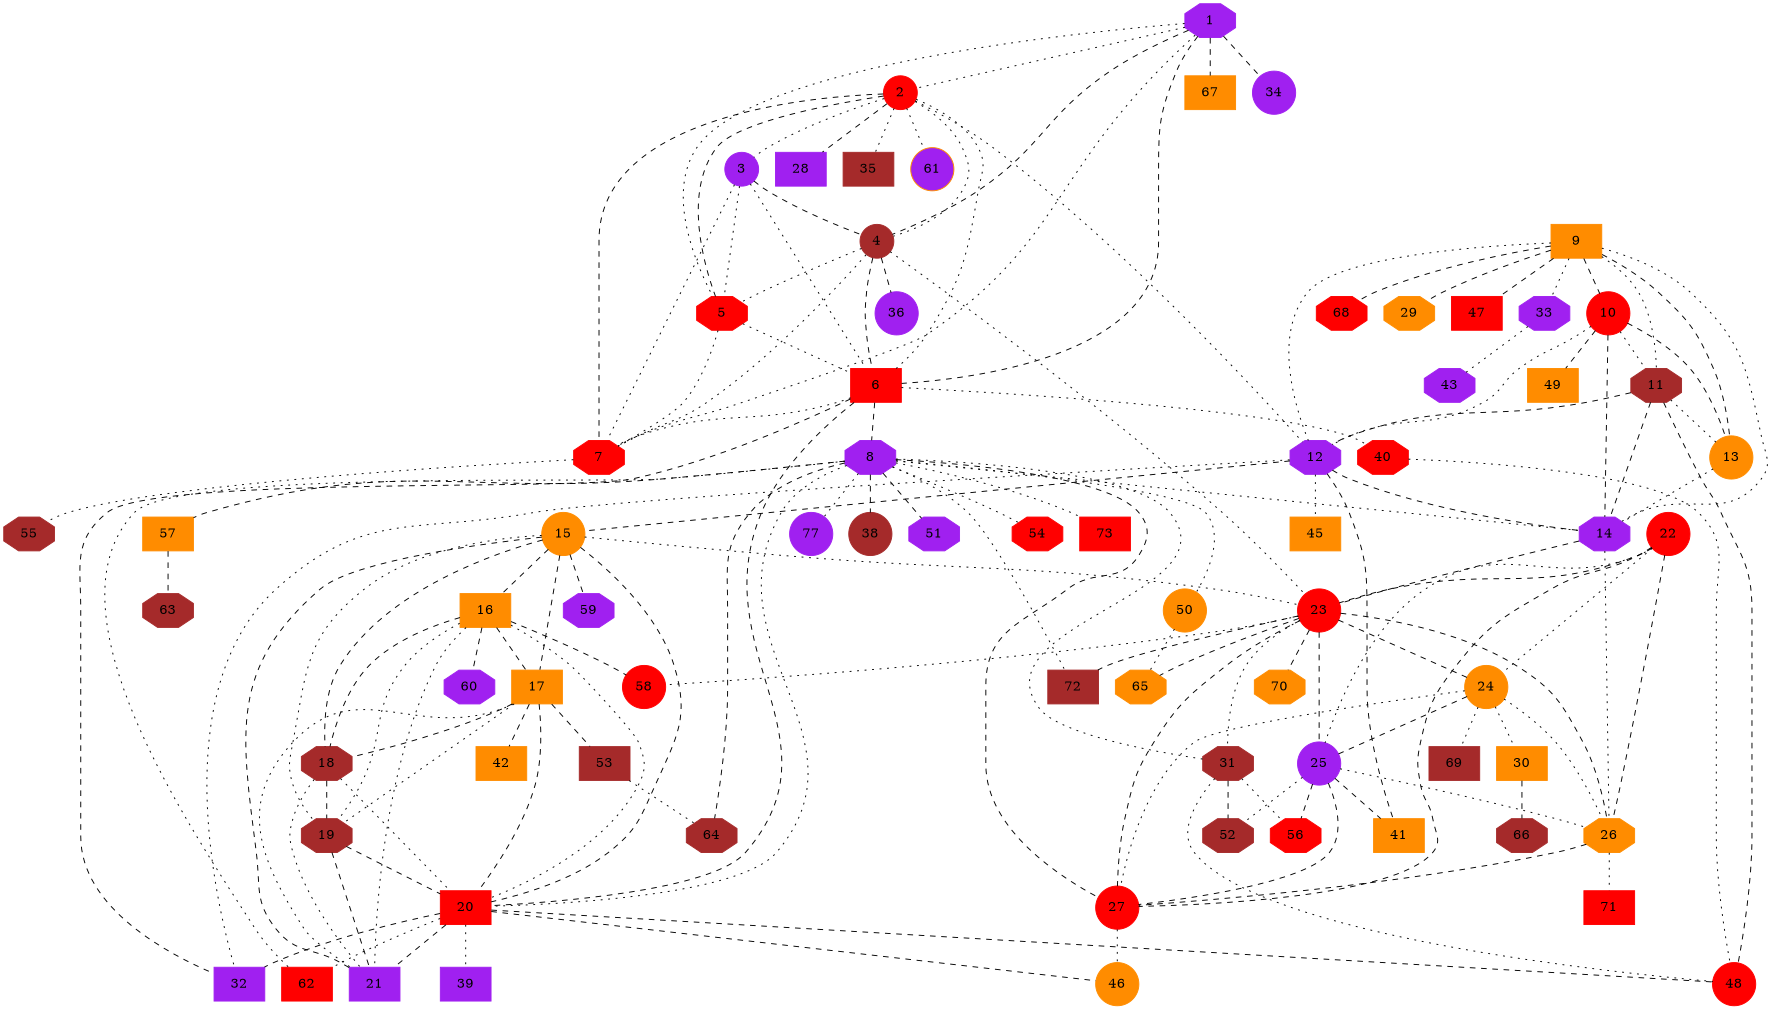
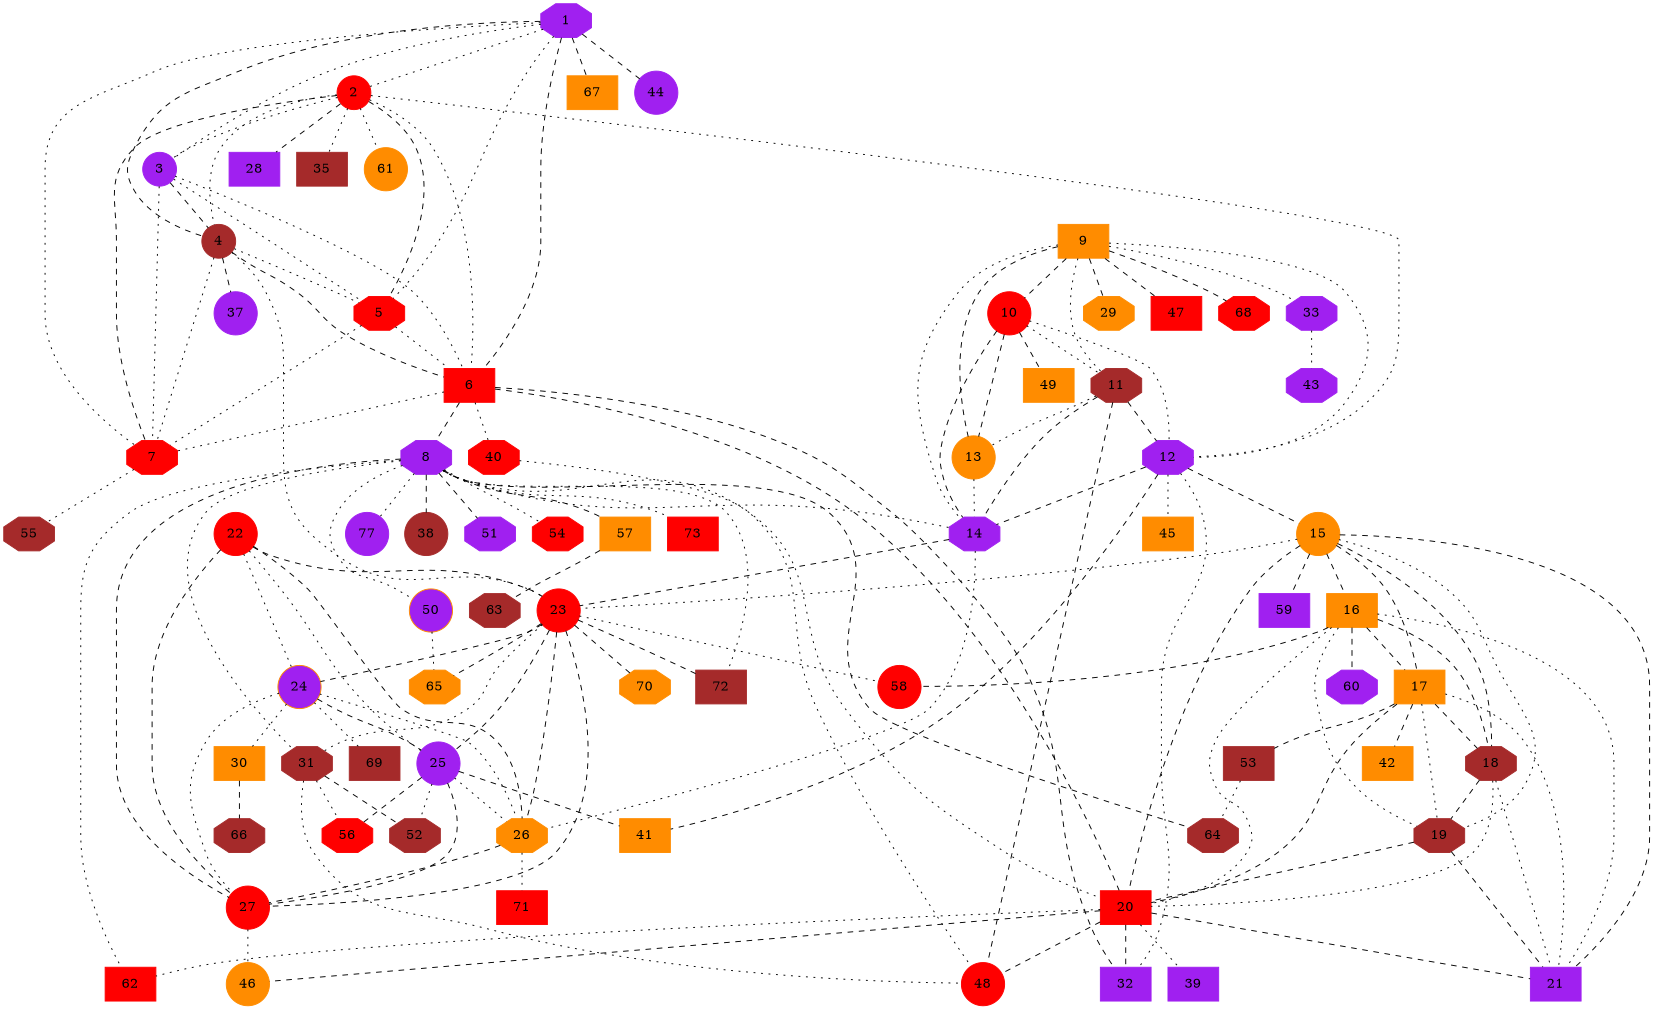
none -> (347, 65)
(1274, 93) -> (656, 93)
(932, 169) -> (386, 169)
(897, 313) -> (236, 313)
(589, 611) -> (1284, 611)
(1185, 611) -> (431, 611)
(1486, 687) -> (300, 687)
